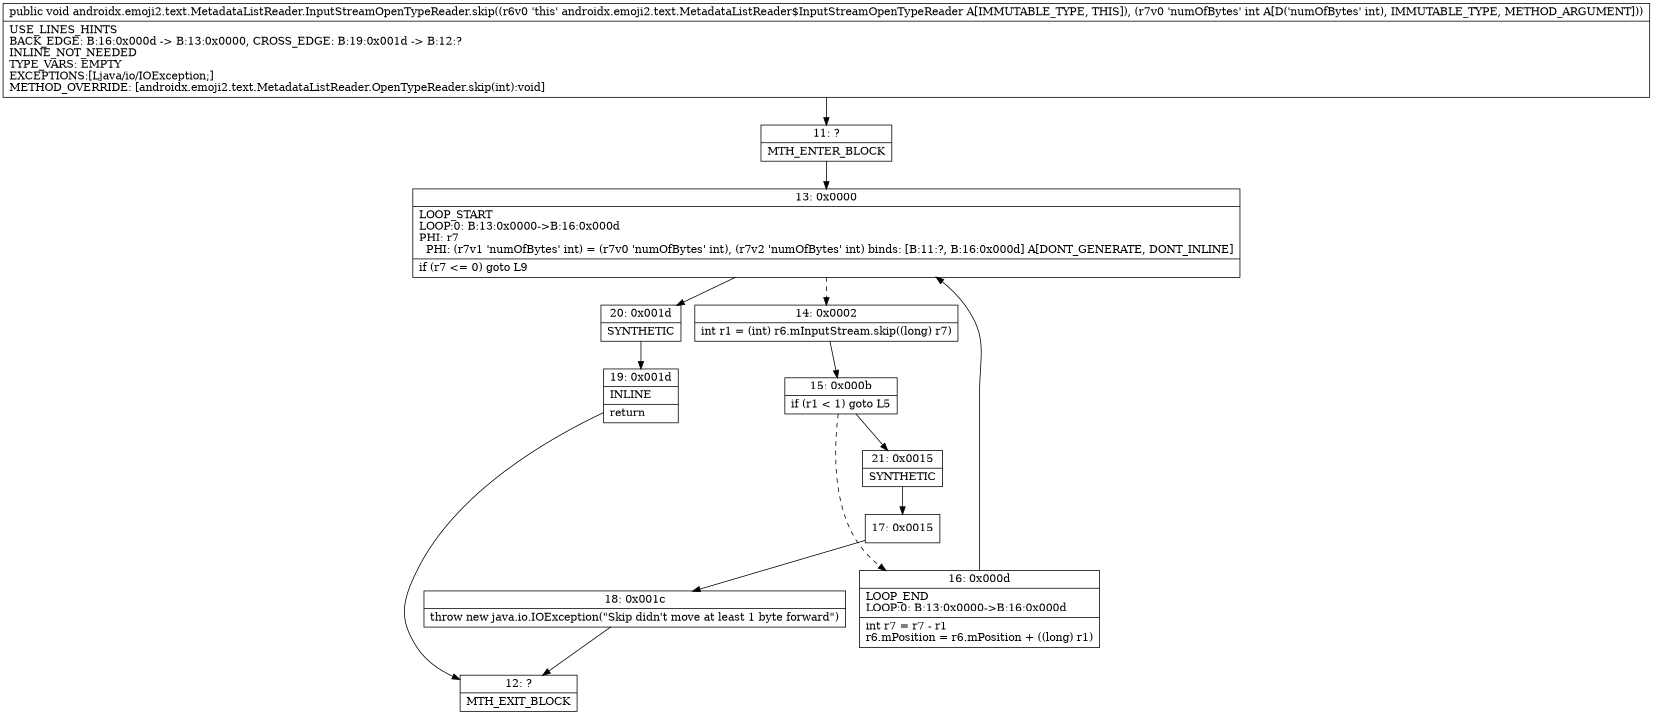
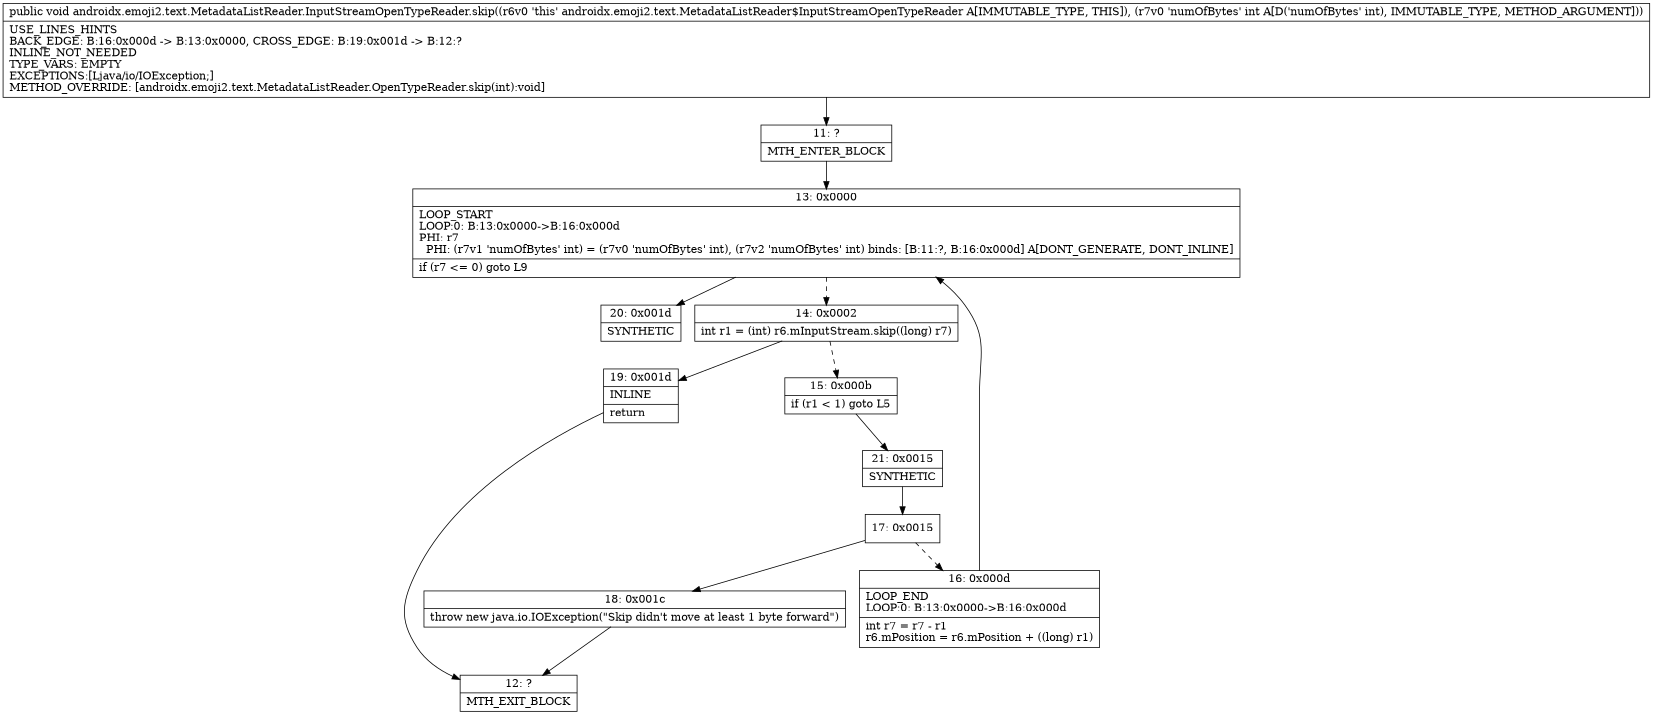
(641, 351) -> (734, 359)
(833, 356) -> (833, 356)
(840, 496) -> (926, 554)
